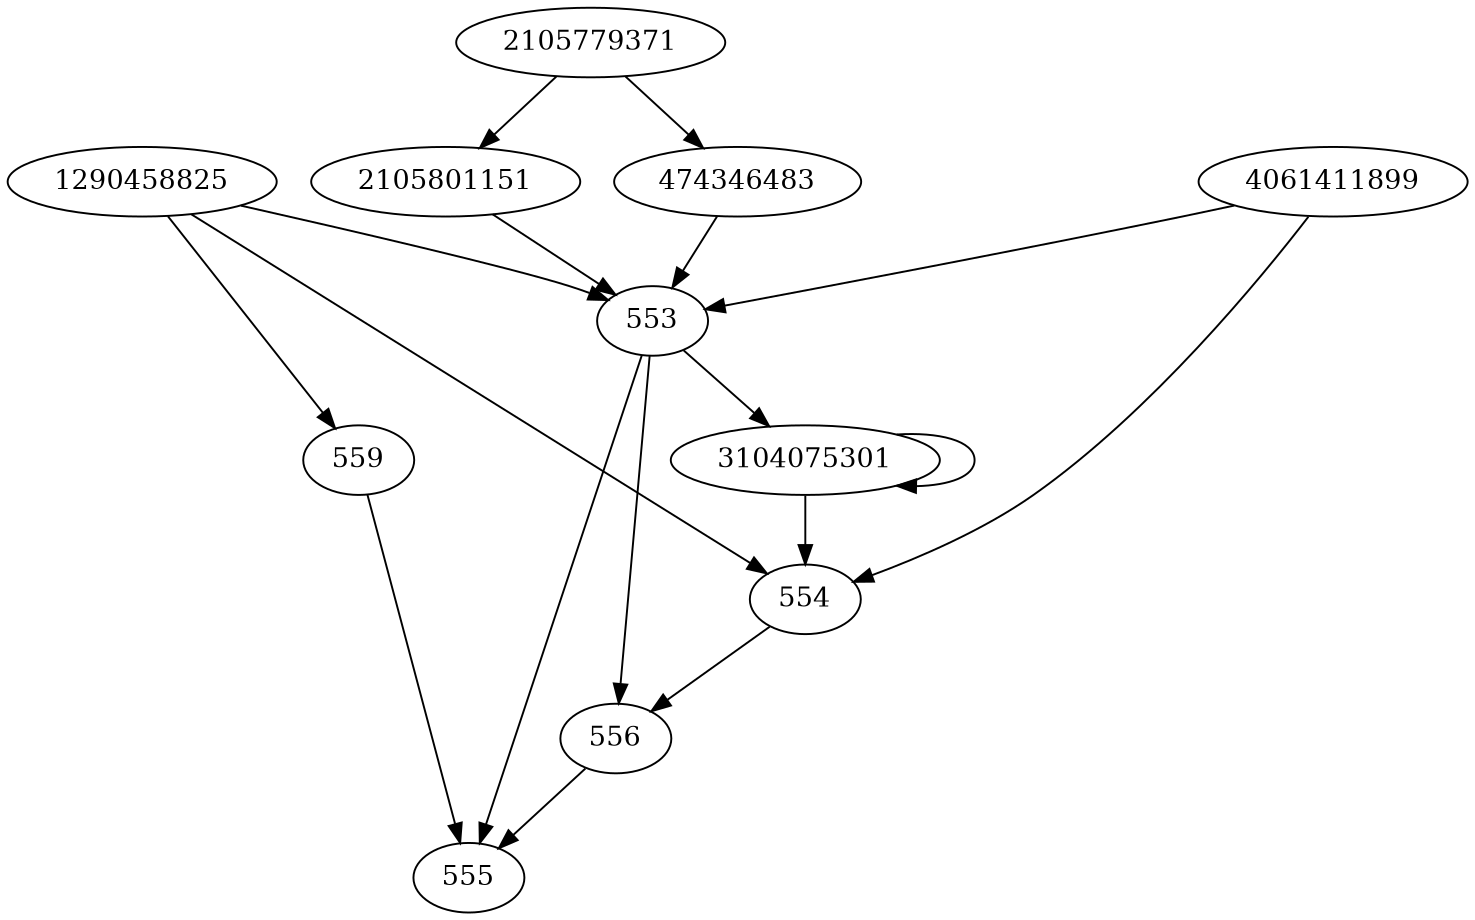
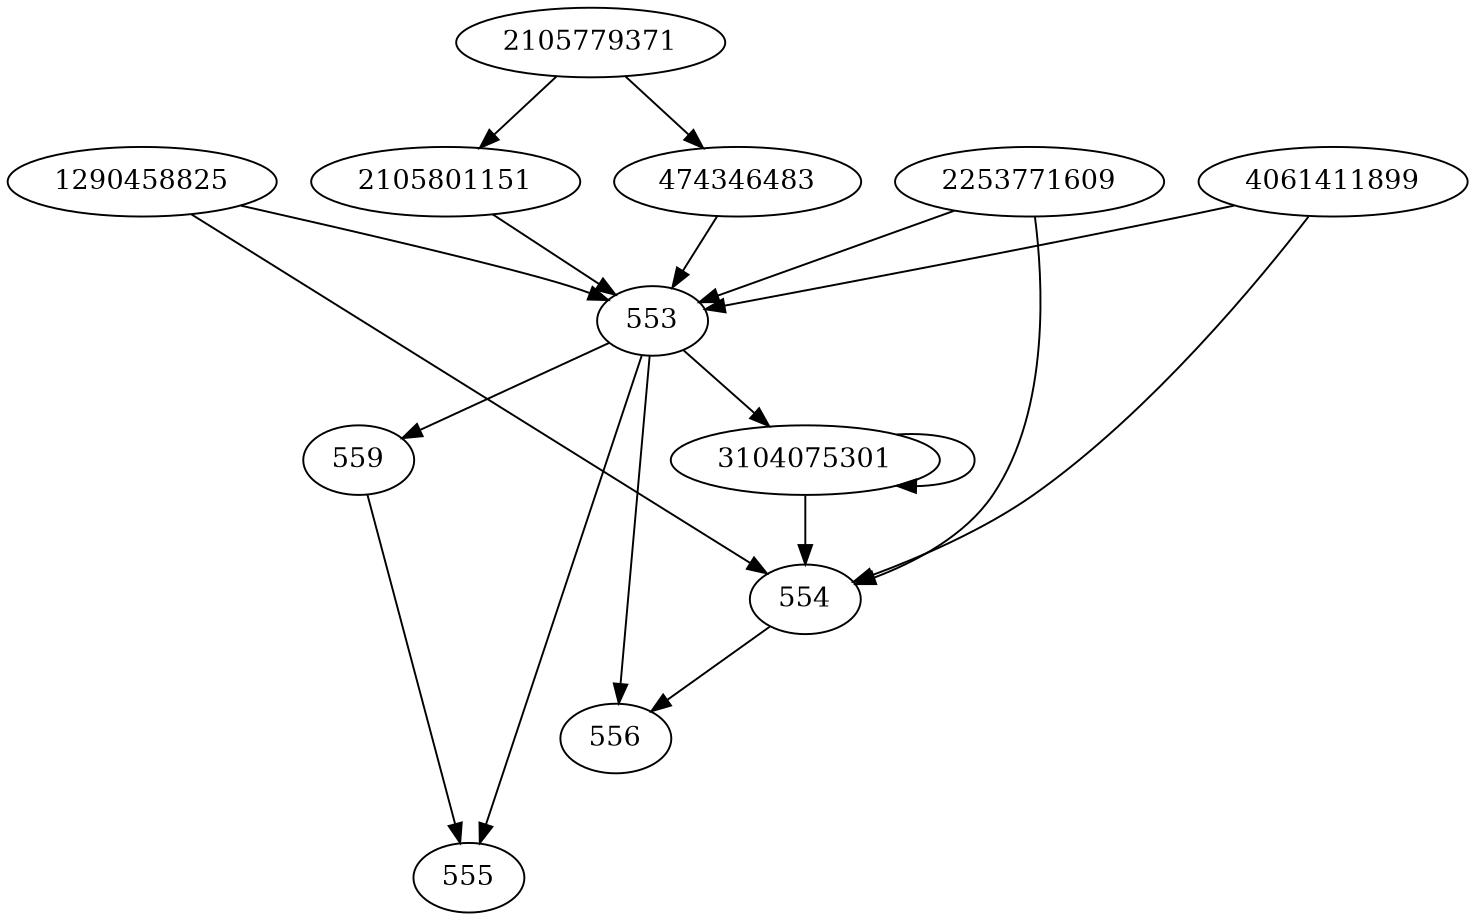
none -> (1030, 182)
(245, 315) -> (515, 386)
(549, 802) -> none
